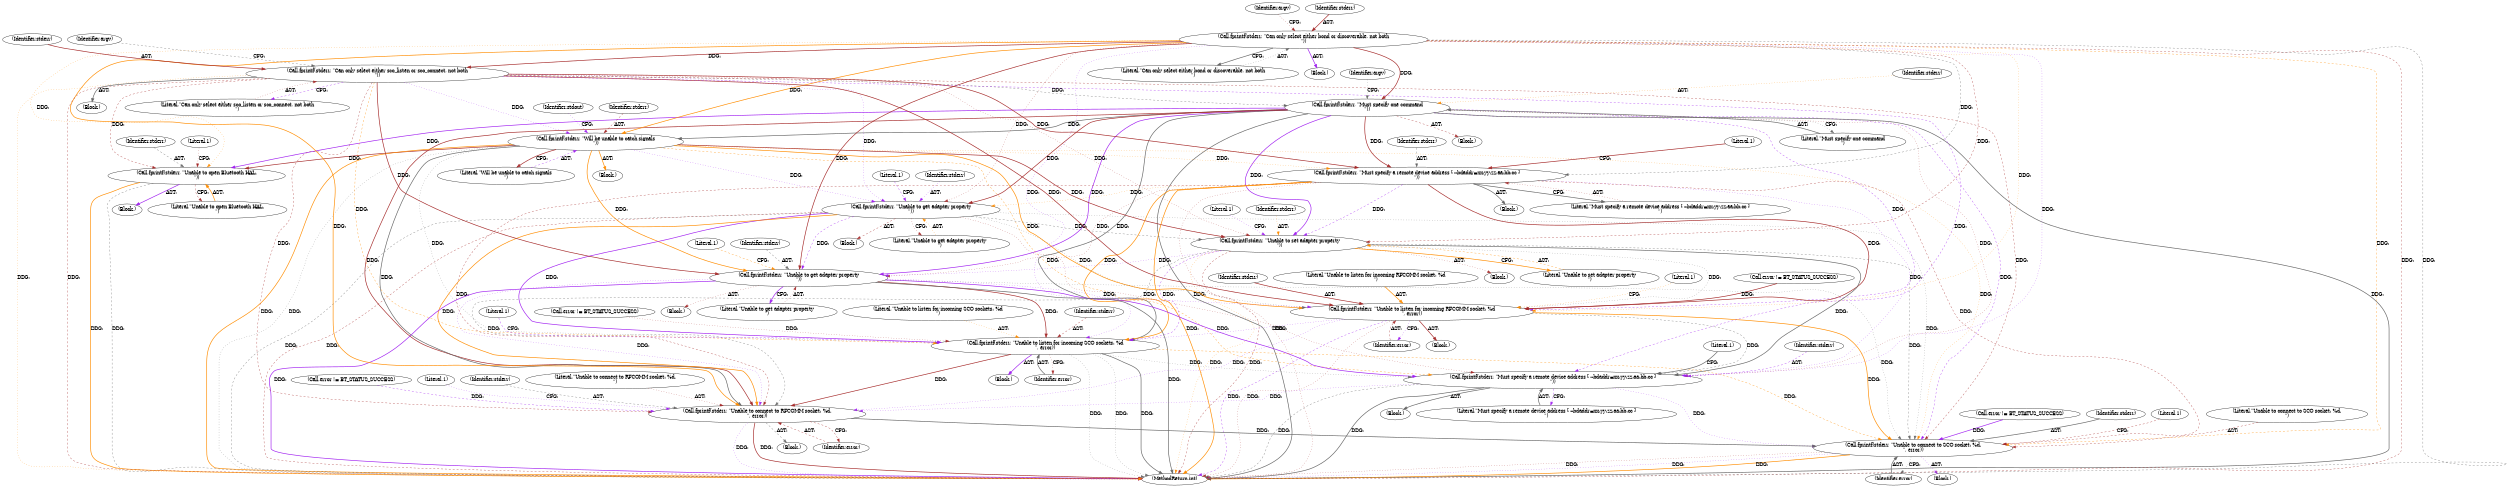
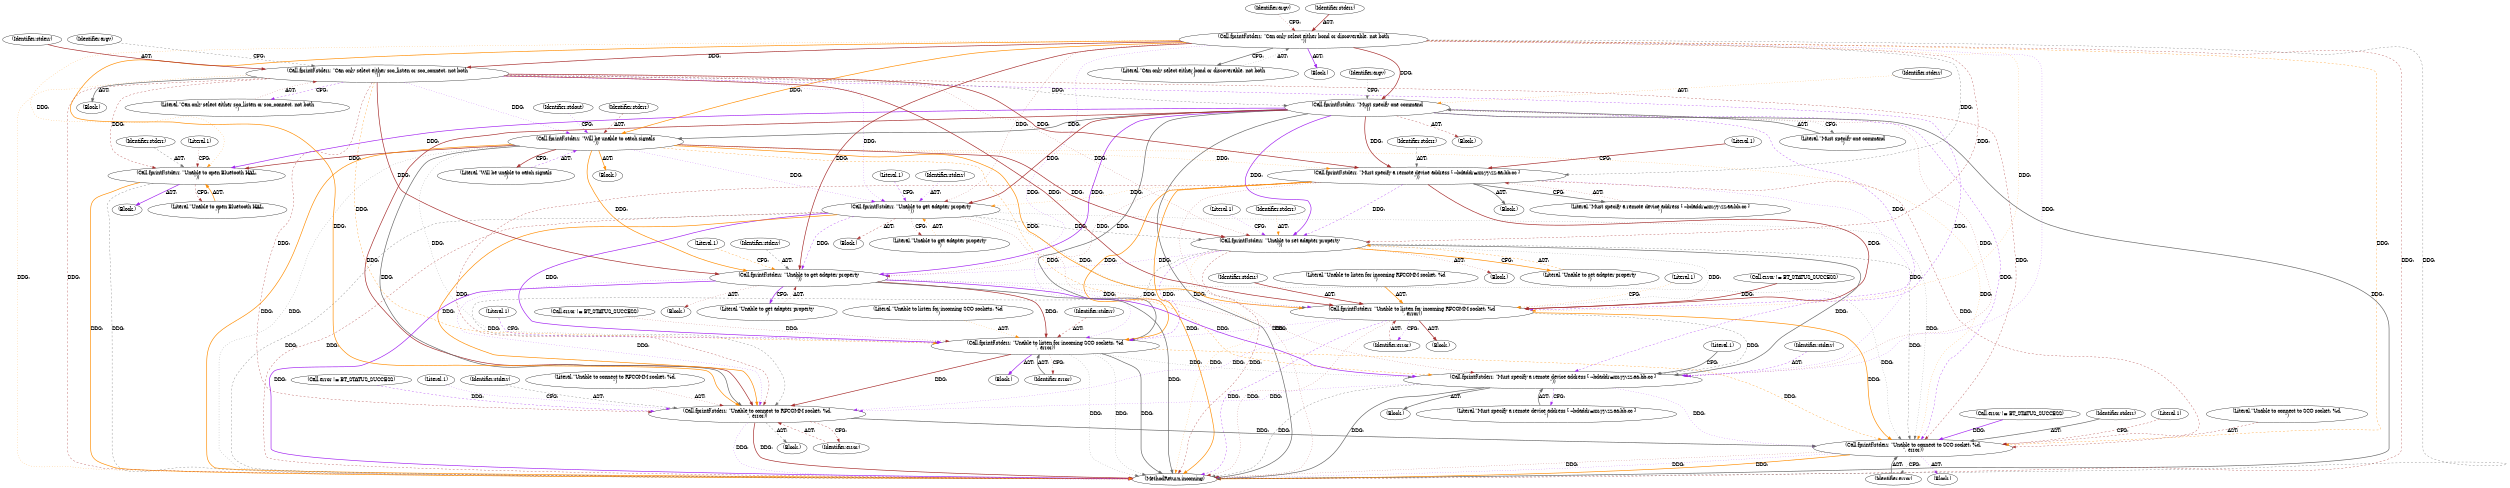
(1175, 479) -> (1175, 479)
